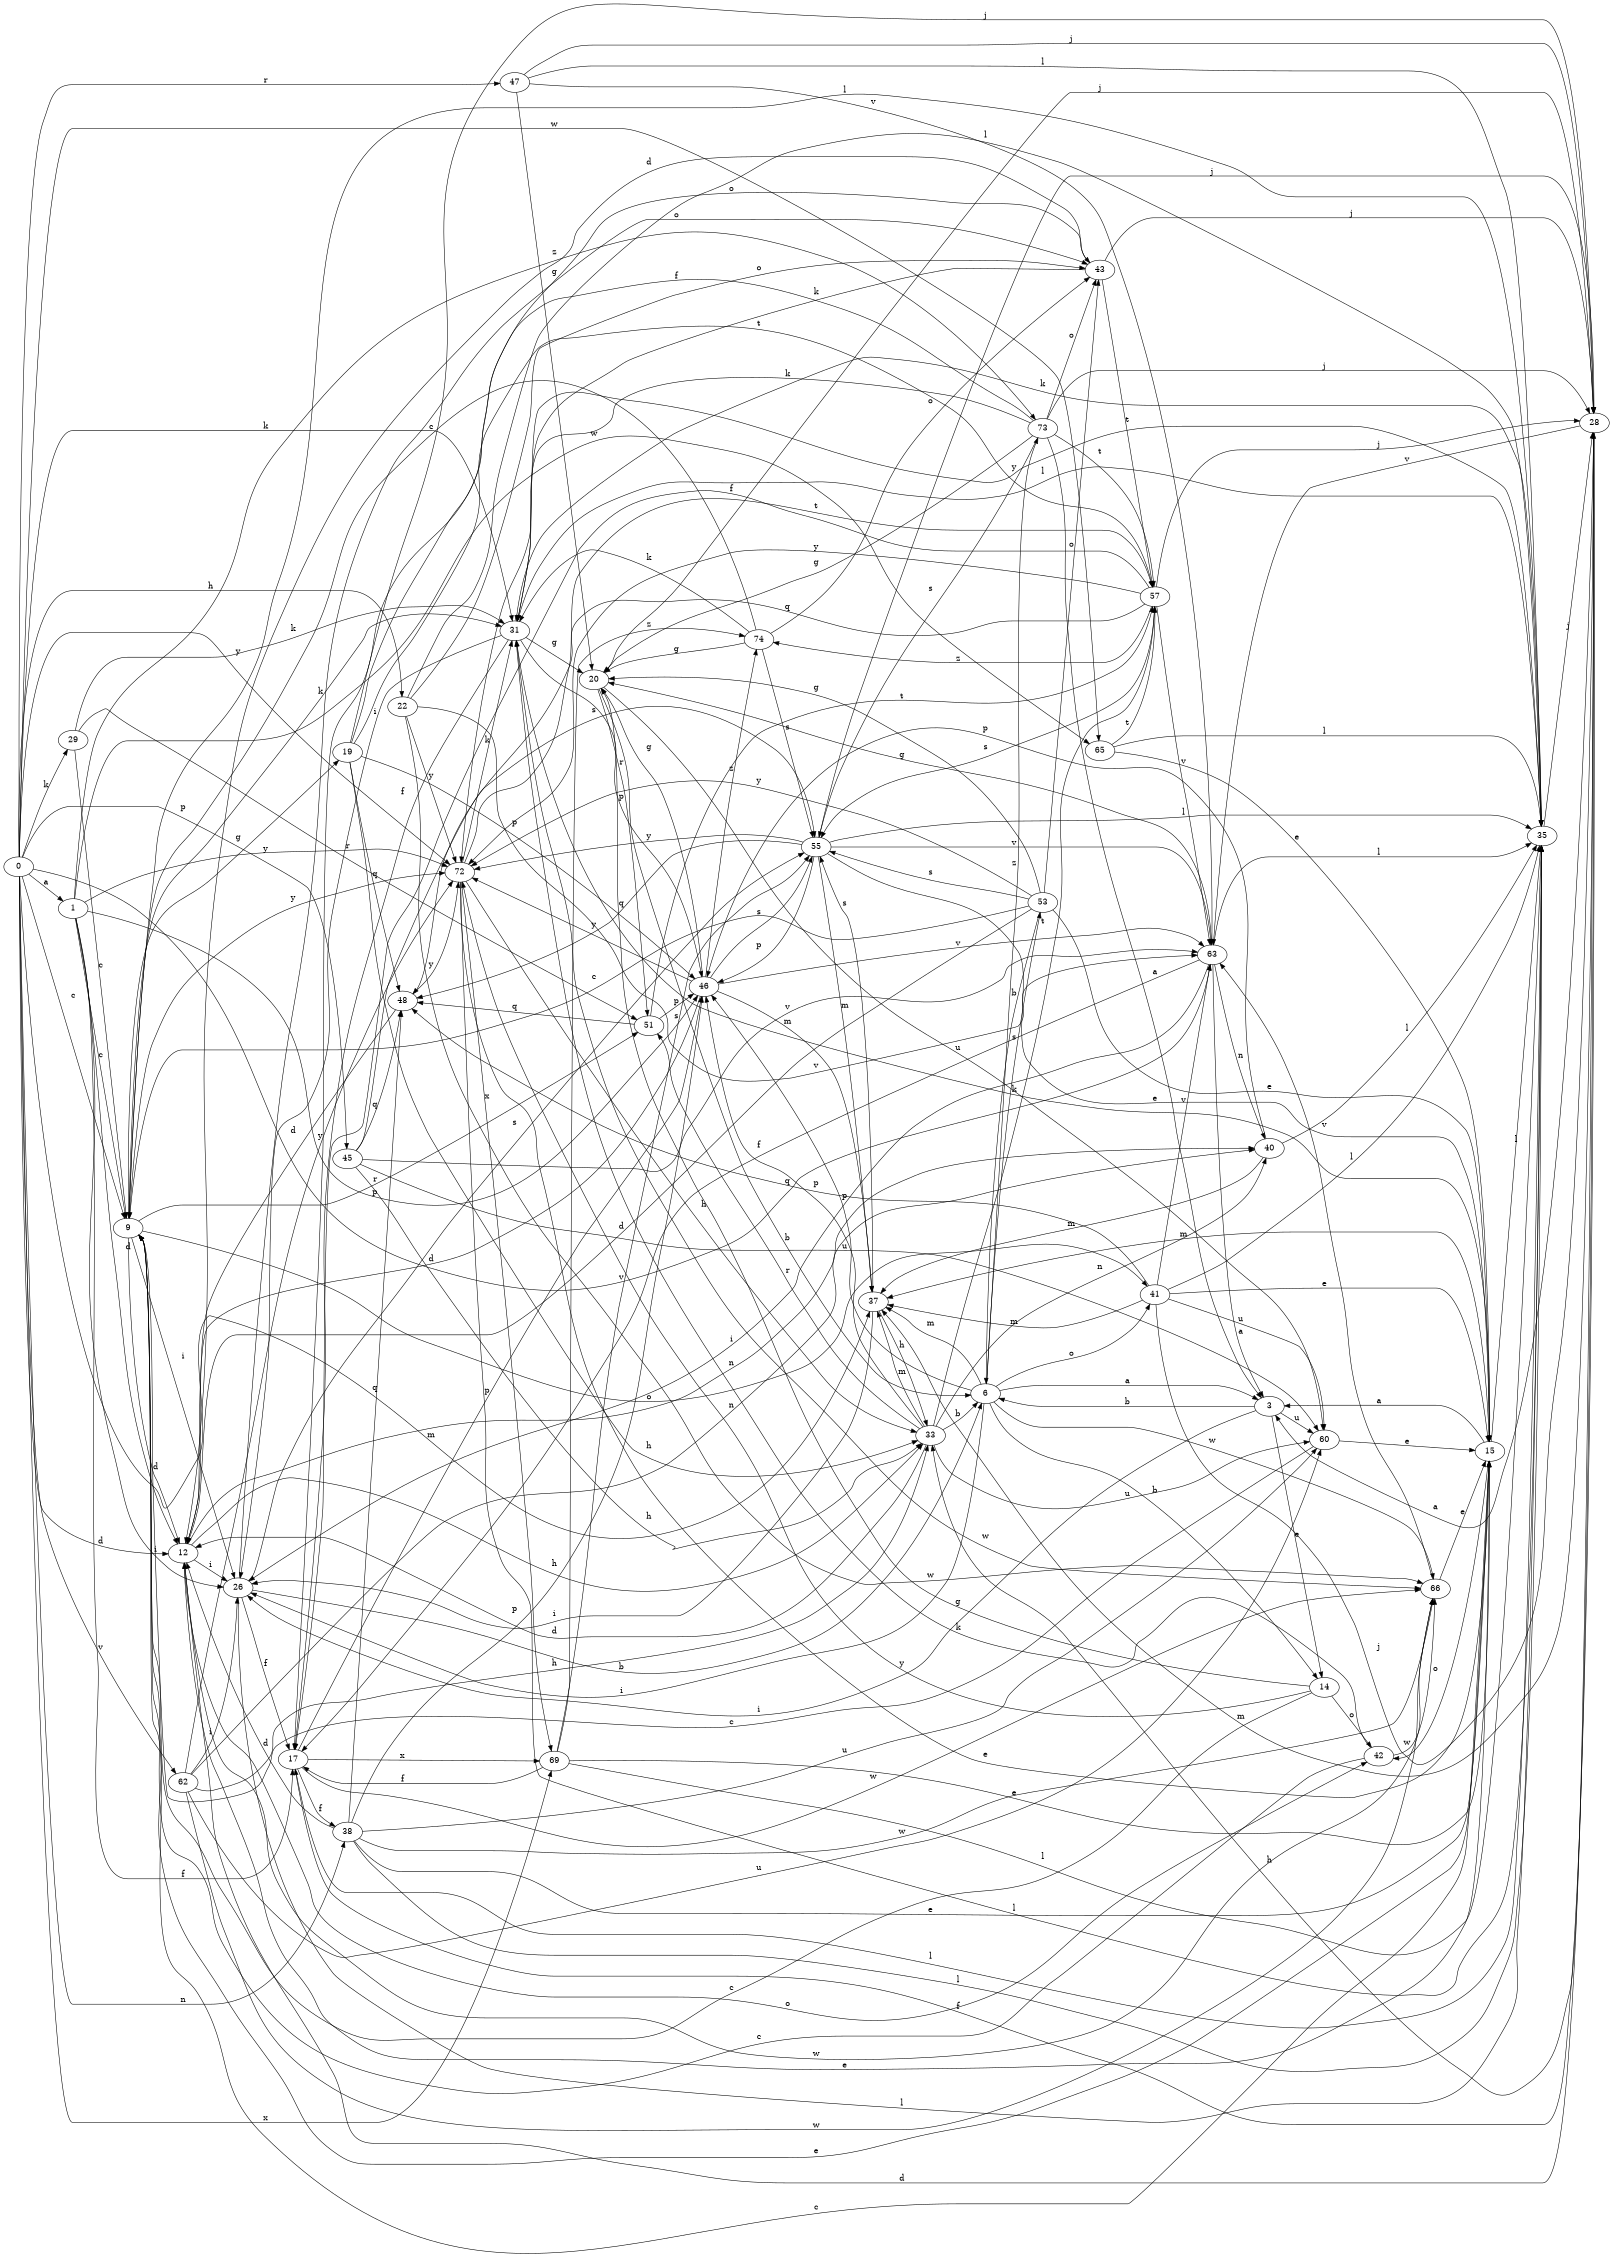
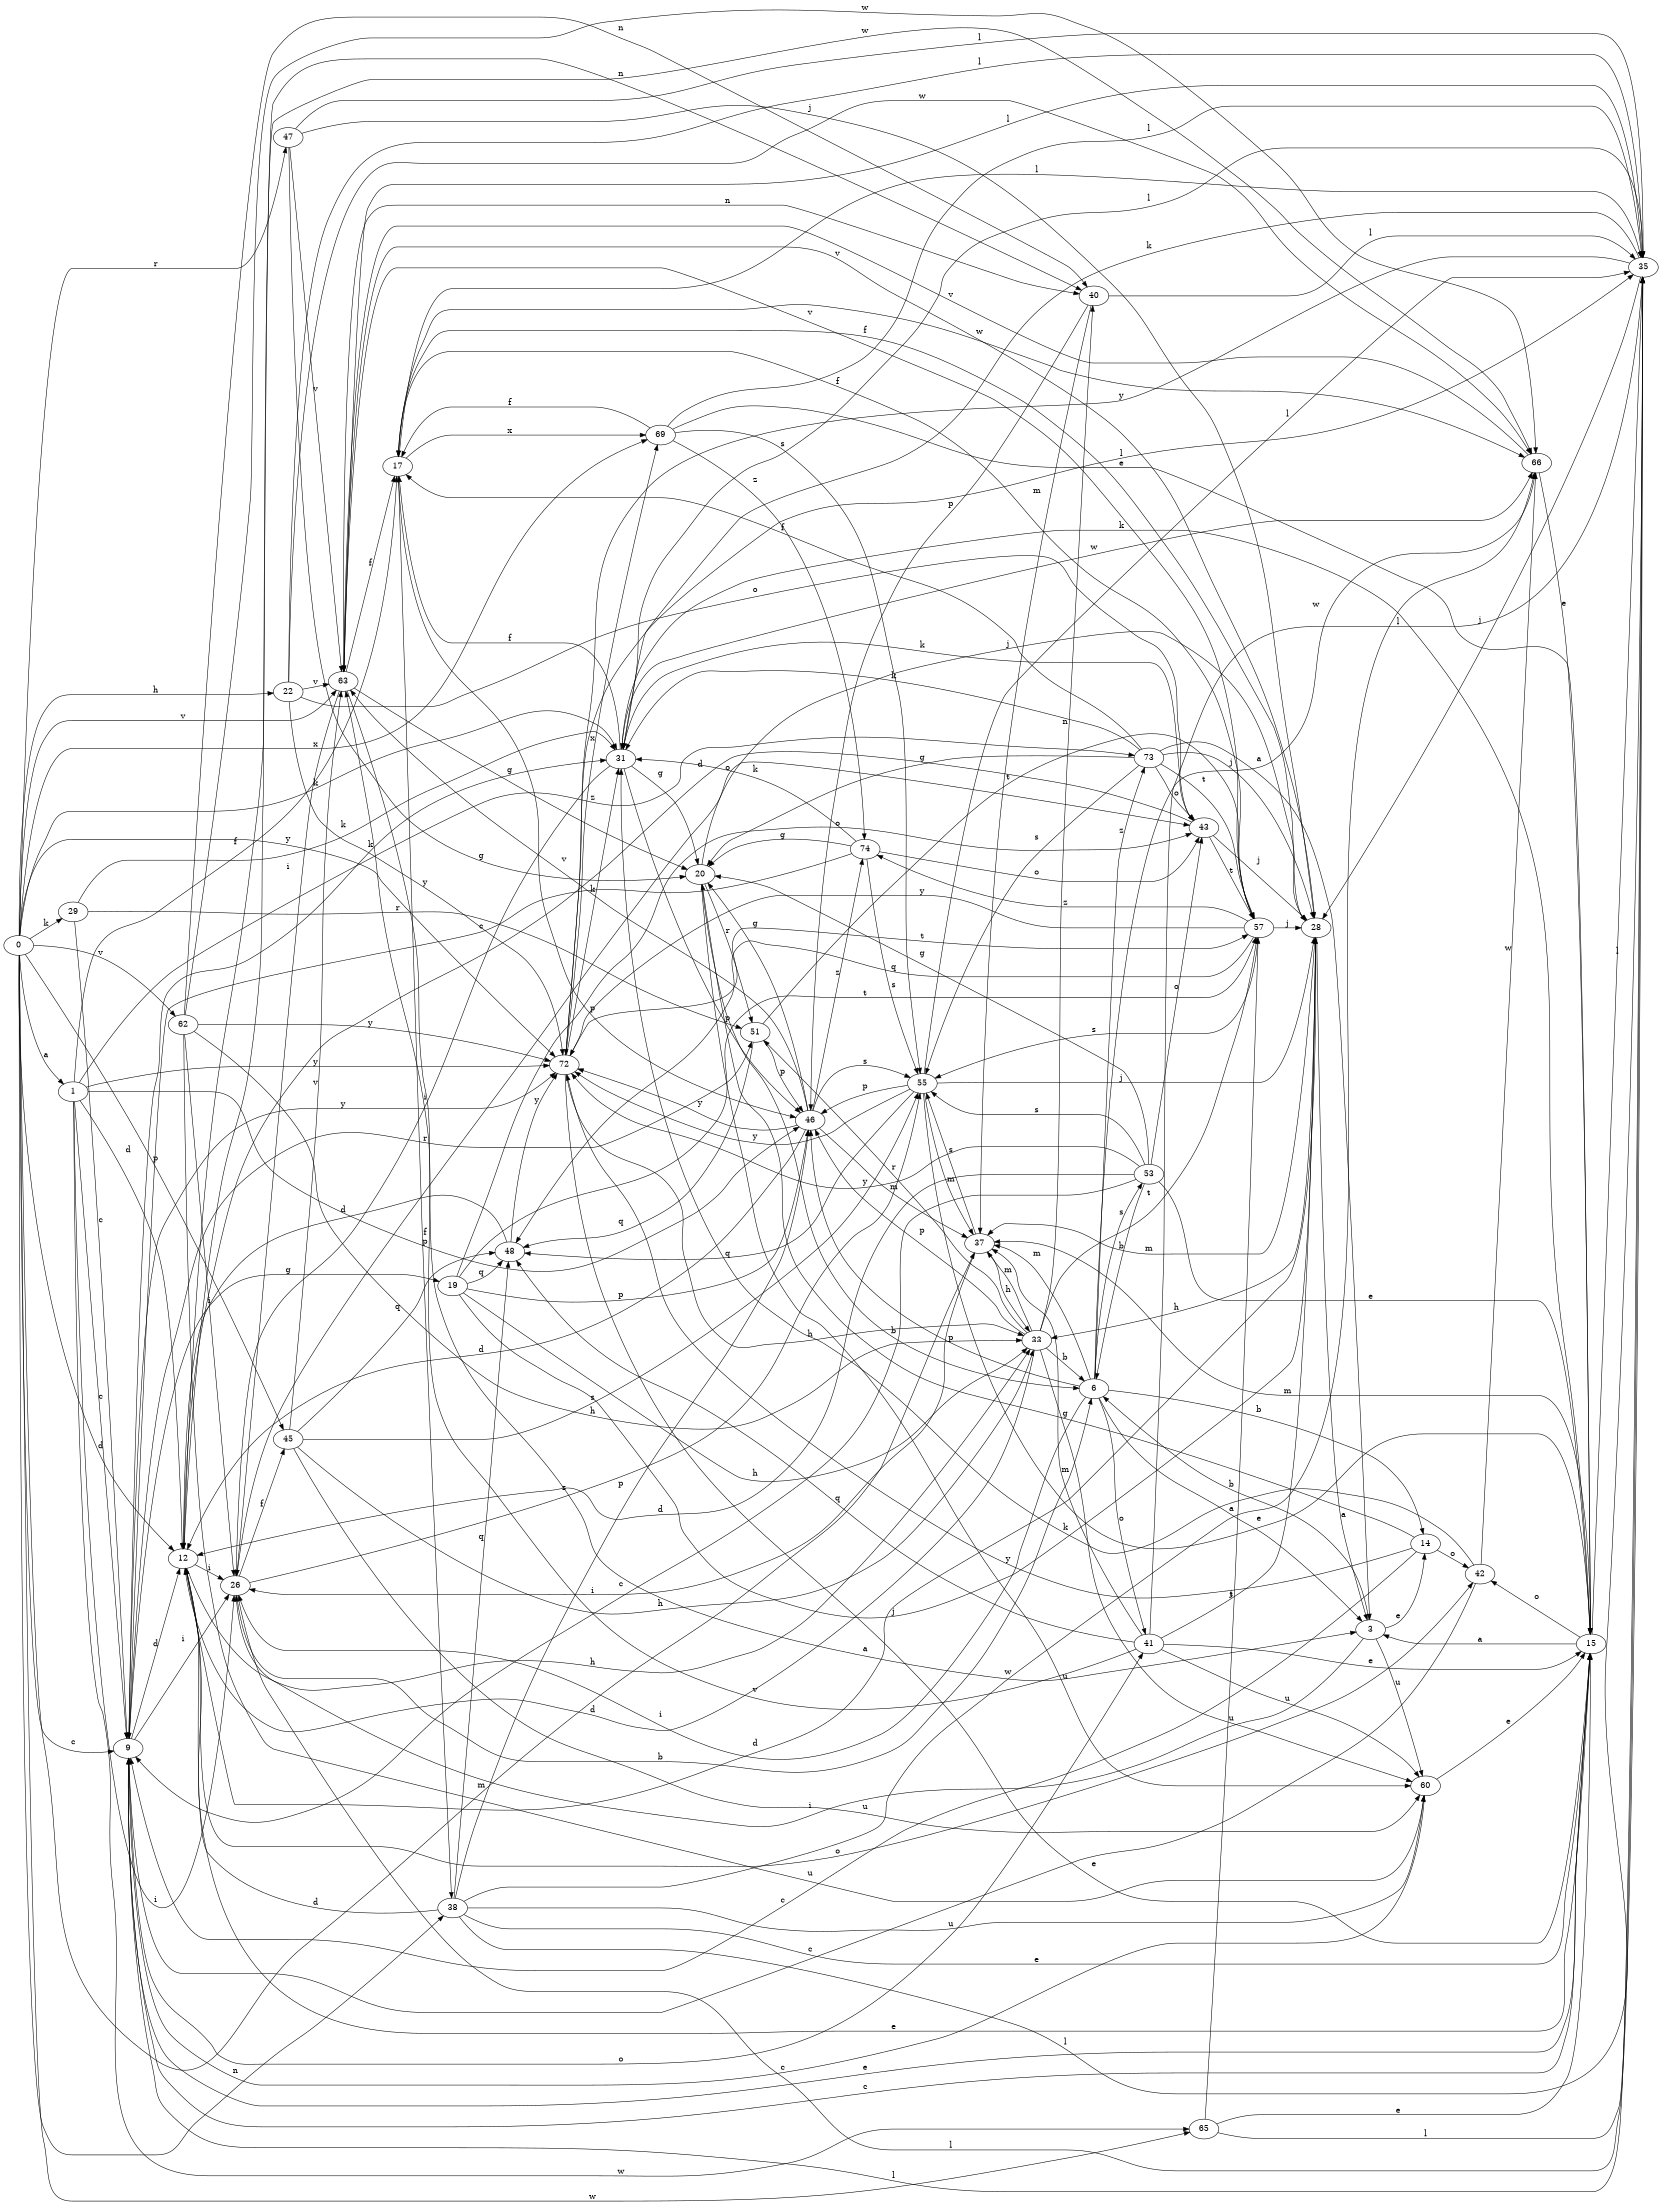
(1052, 847) -> none
(264, 1671) -> (261, 1515)
(906, 2069) -> (876, 2031)
